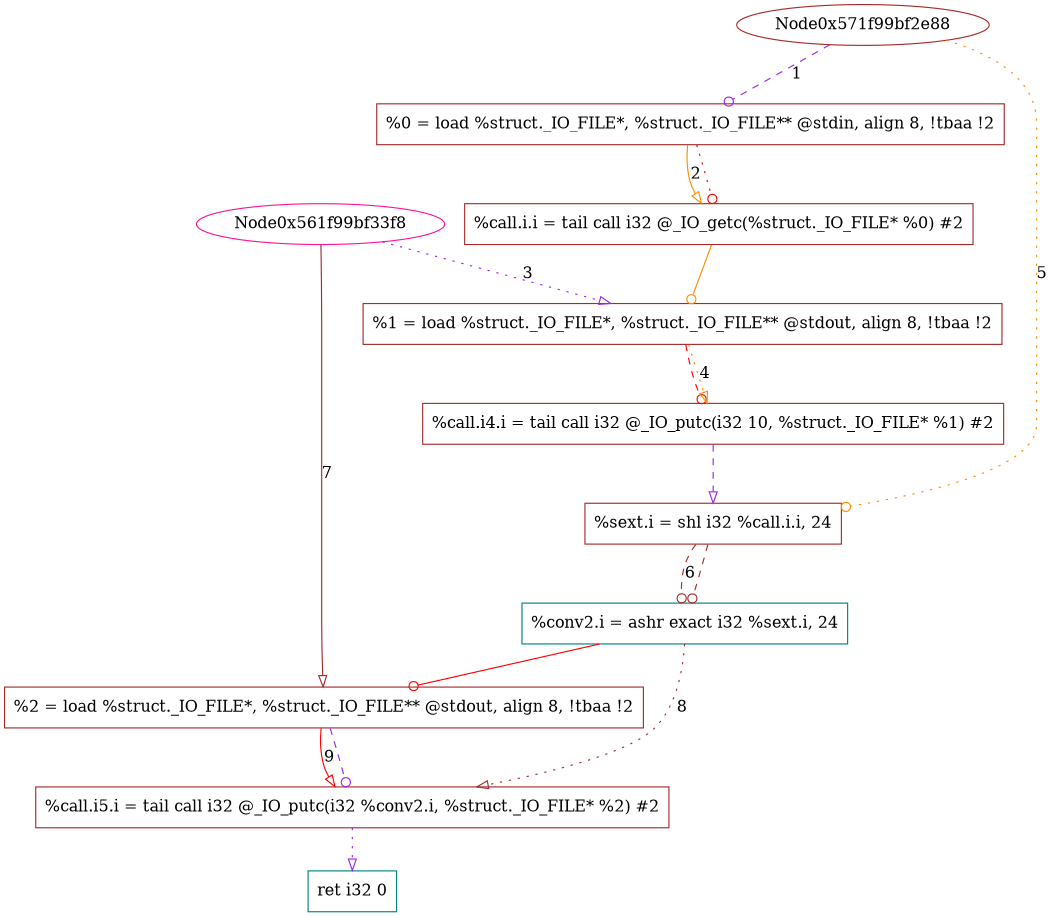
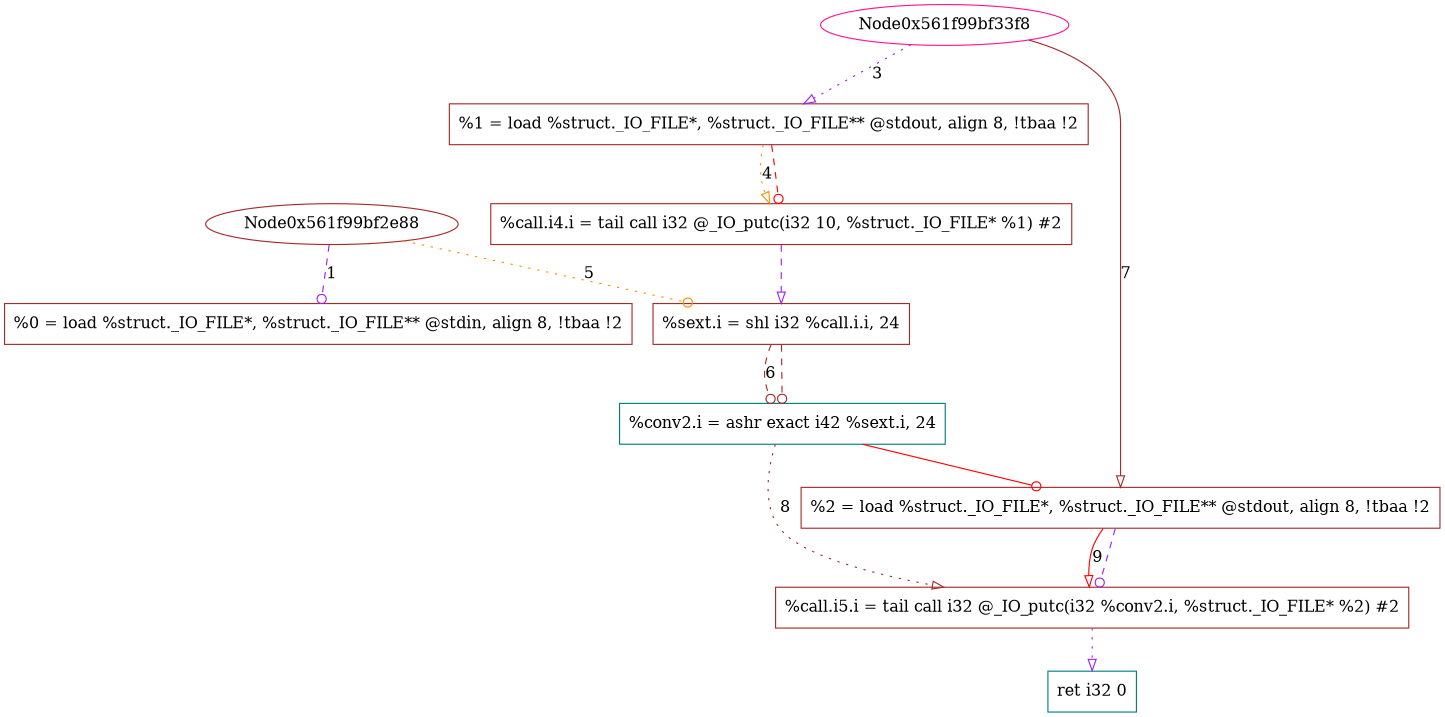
(863, 25) -> (332, 224)
(719, 224) -> none
(685, 624) -> (782, 424)
